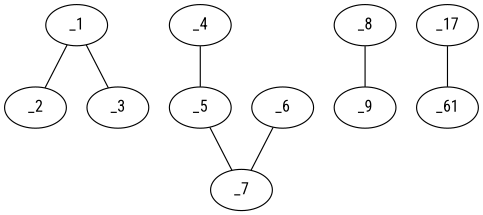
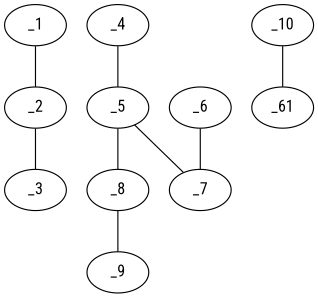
(447, 25) -> (283, 25)
(97, 66) -> (35, 149)
none -> (118, 149)
